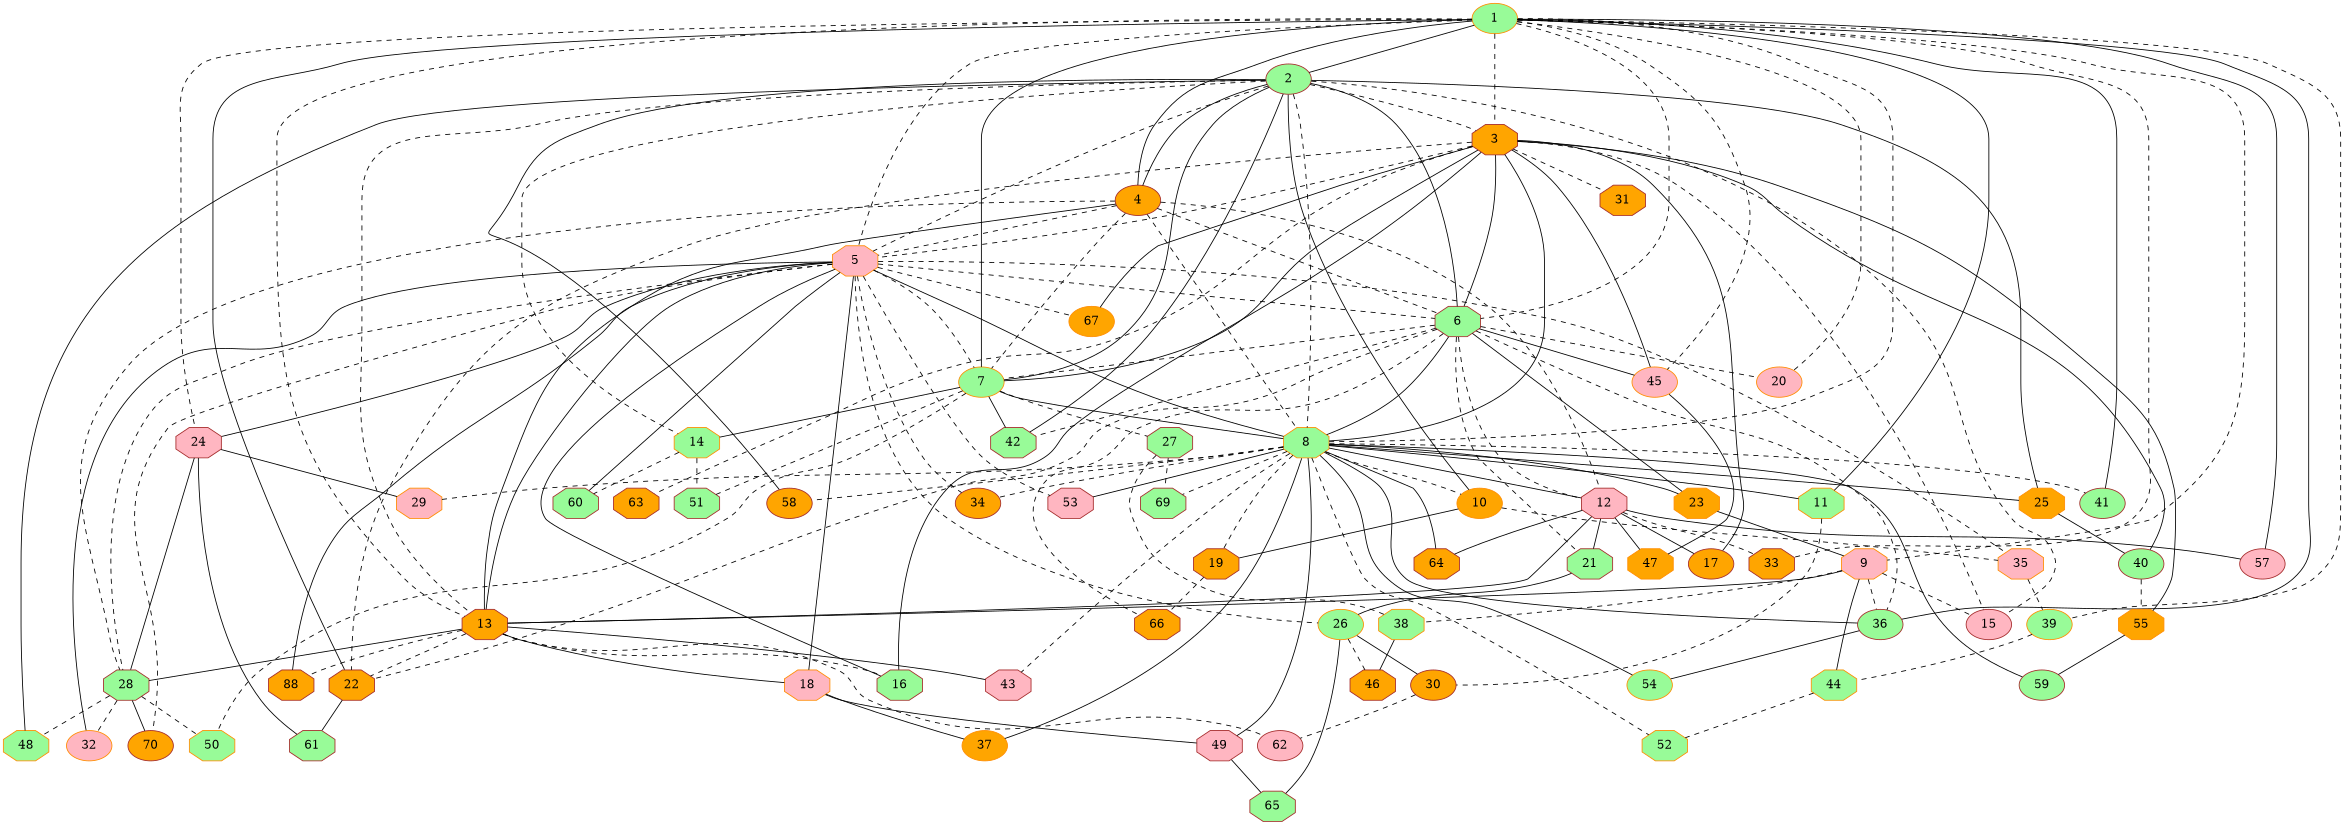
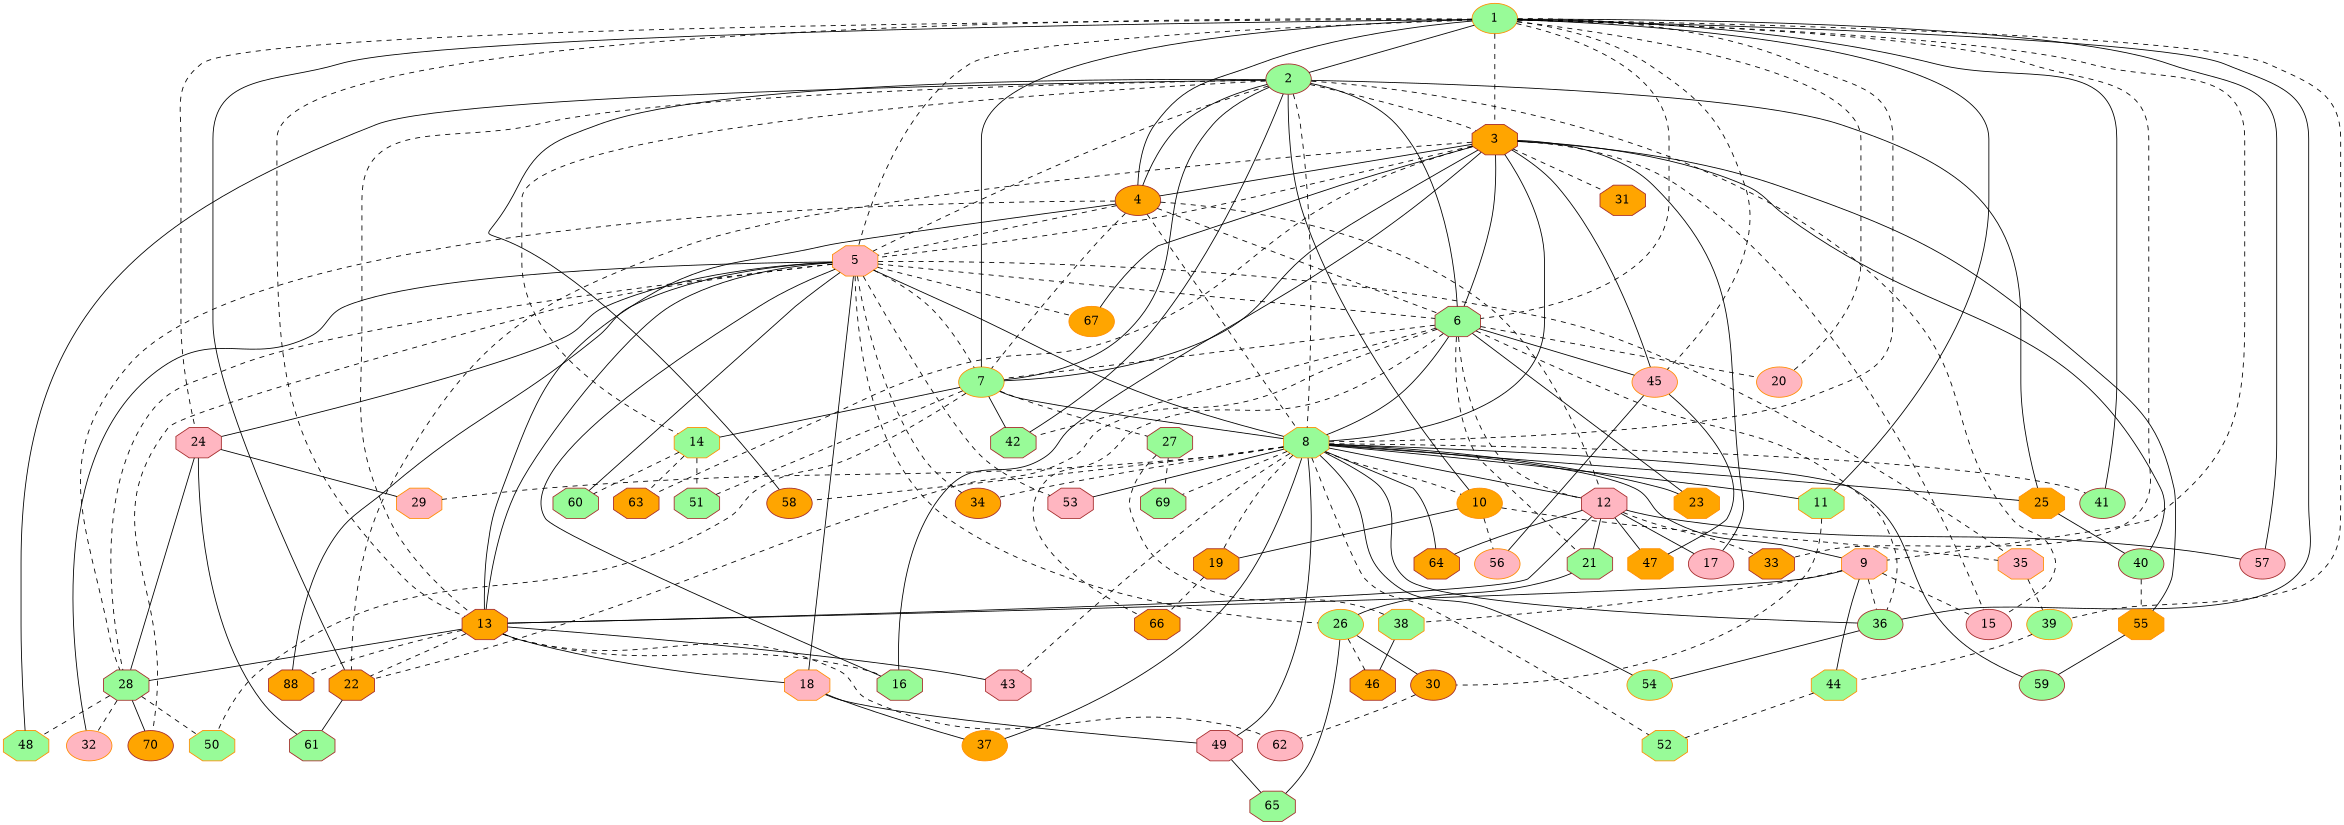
none -> (1316, 170)
none -> (667, 473)
(1752, 524) -> (1633, 487)
none -> (1497, 564)
(1711, 564) -> (1711, 564)
